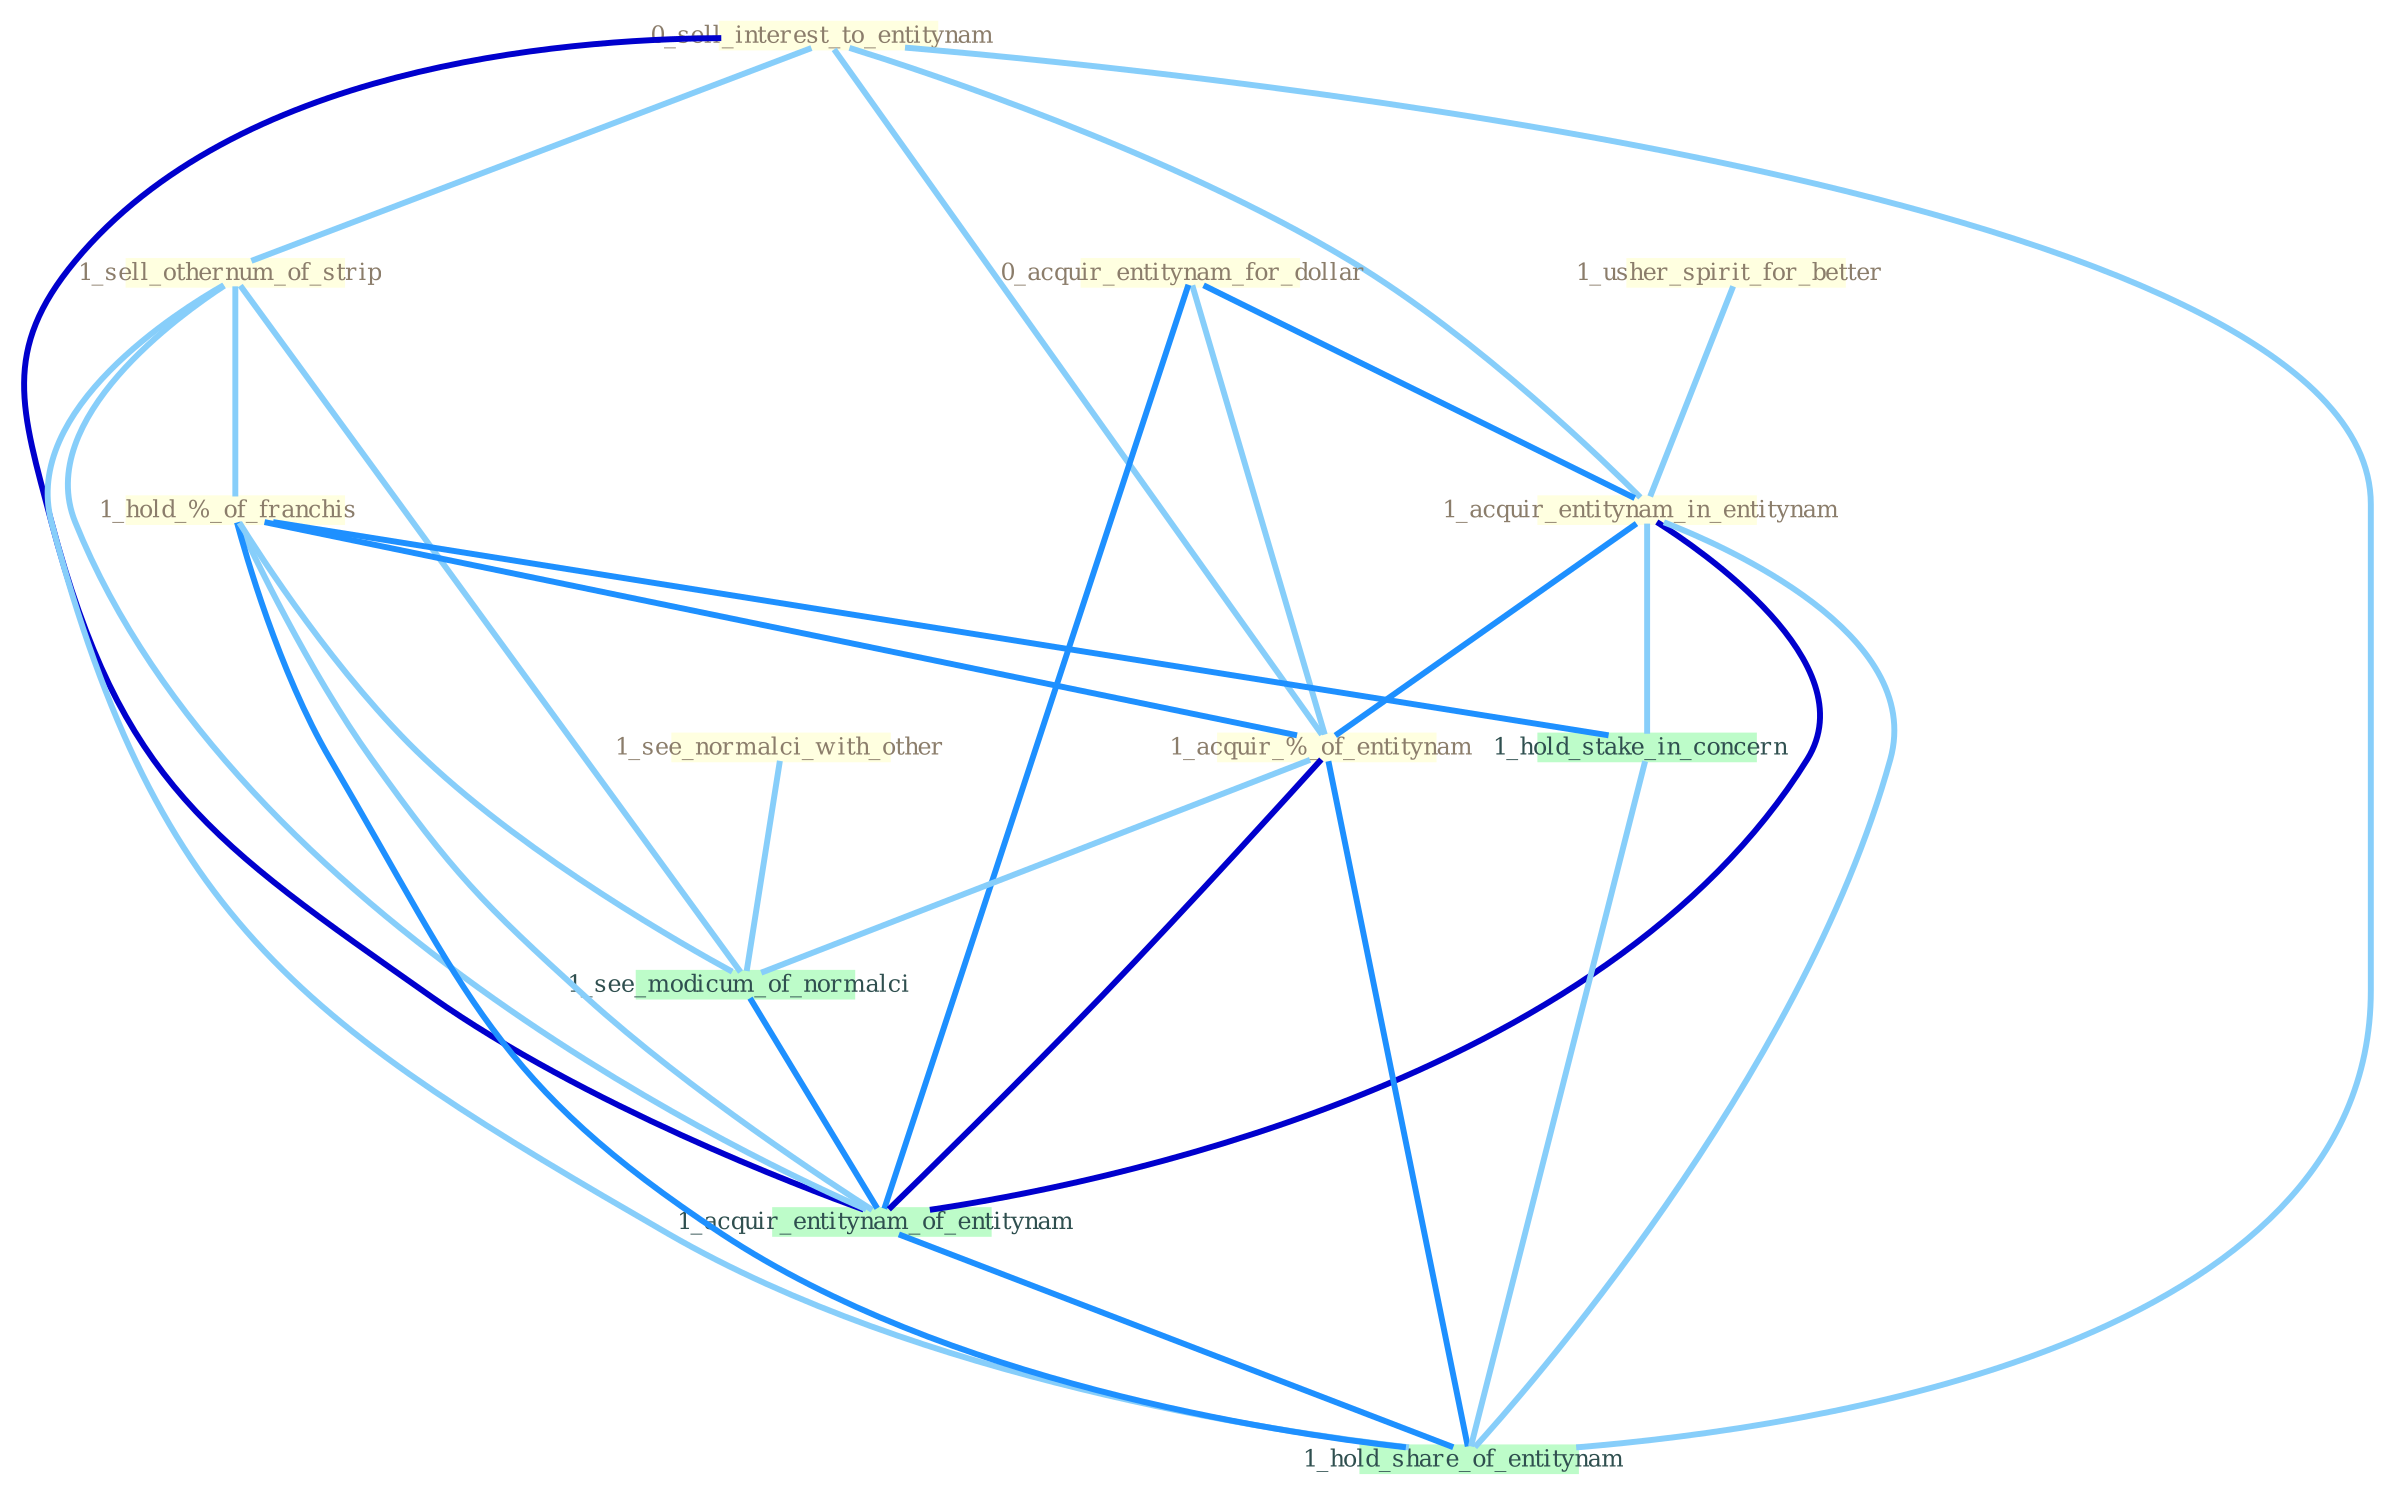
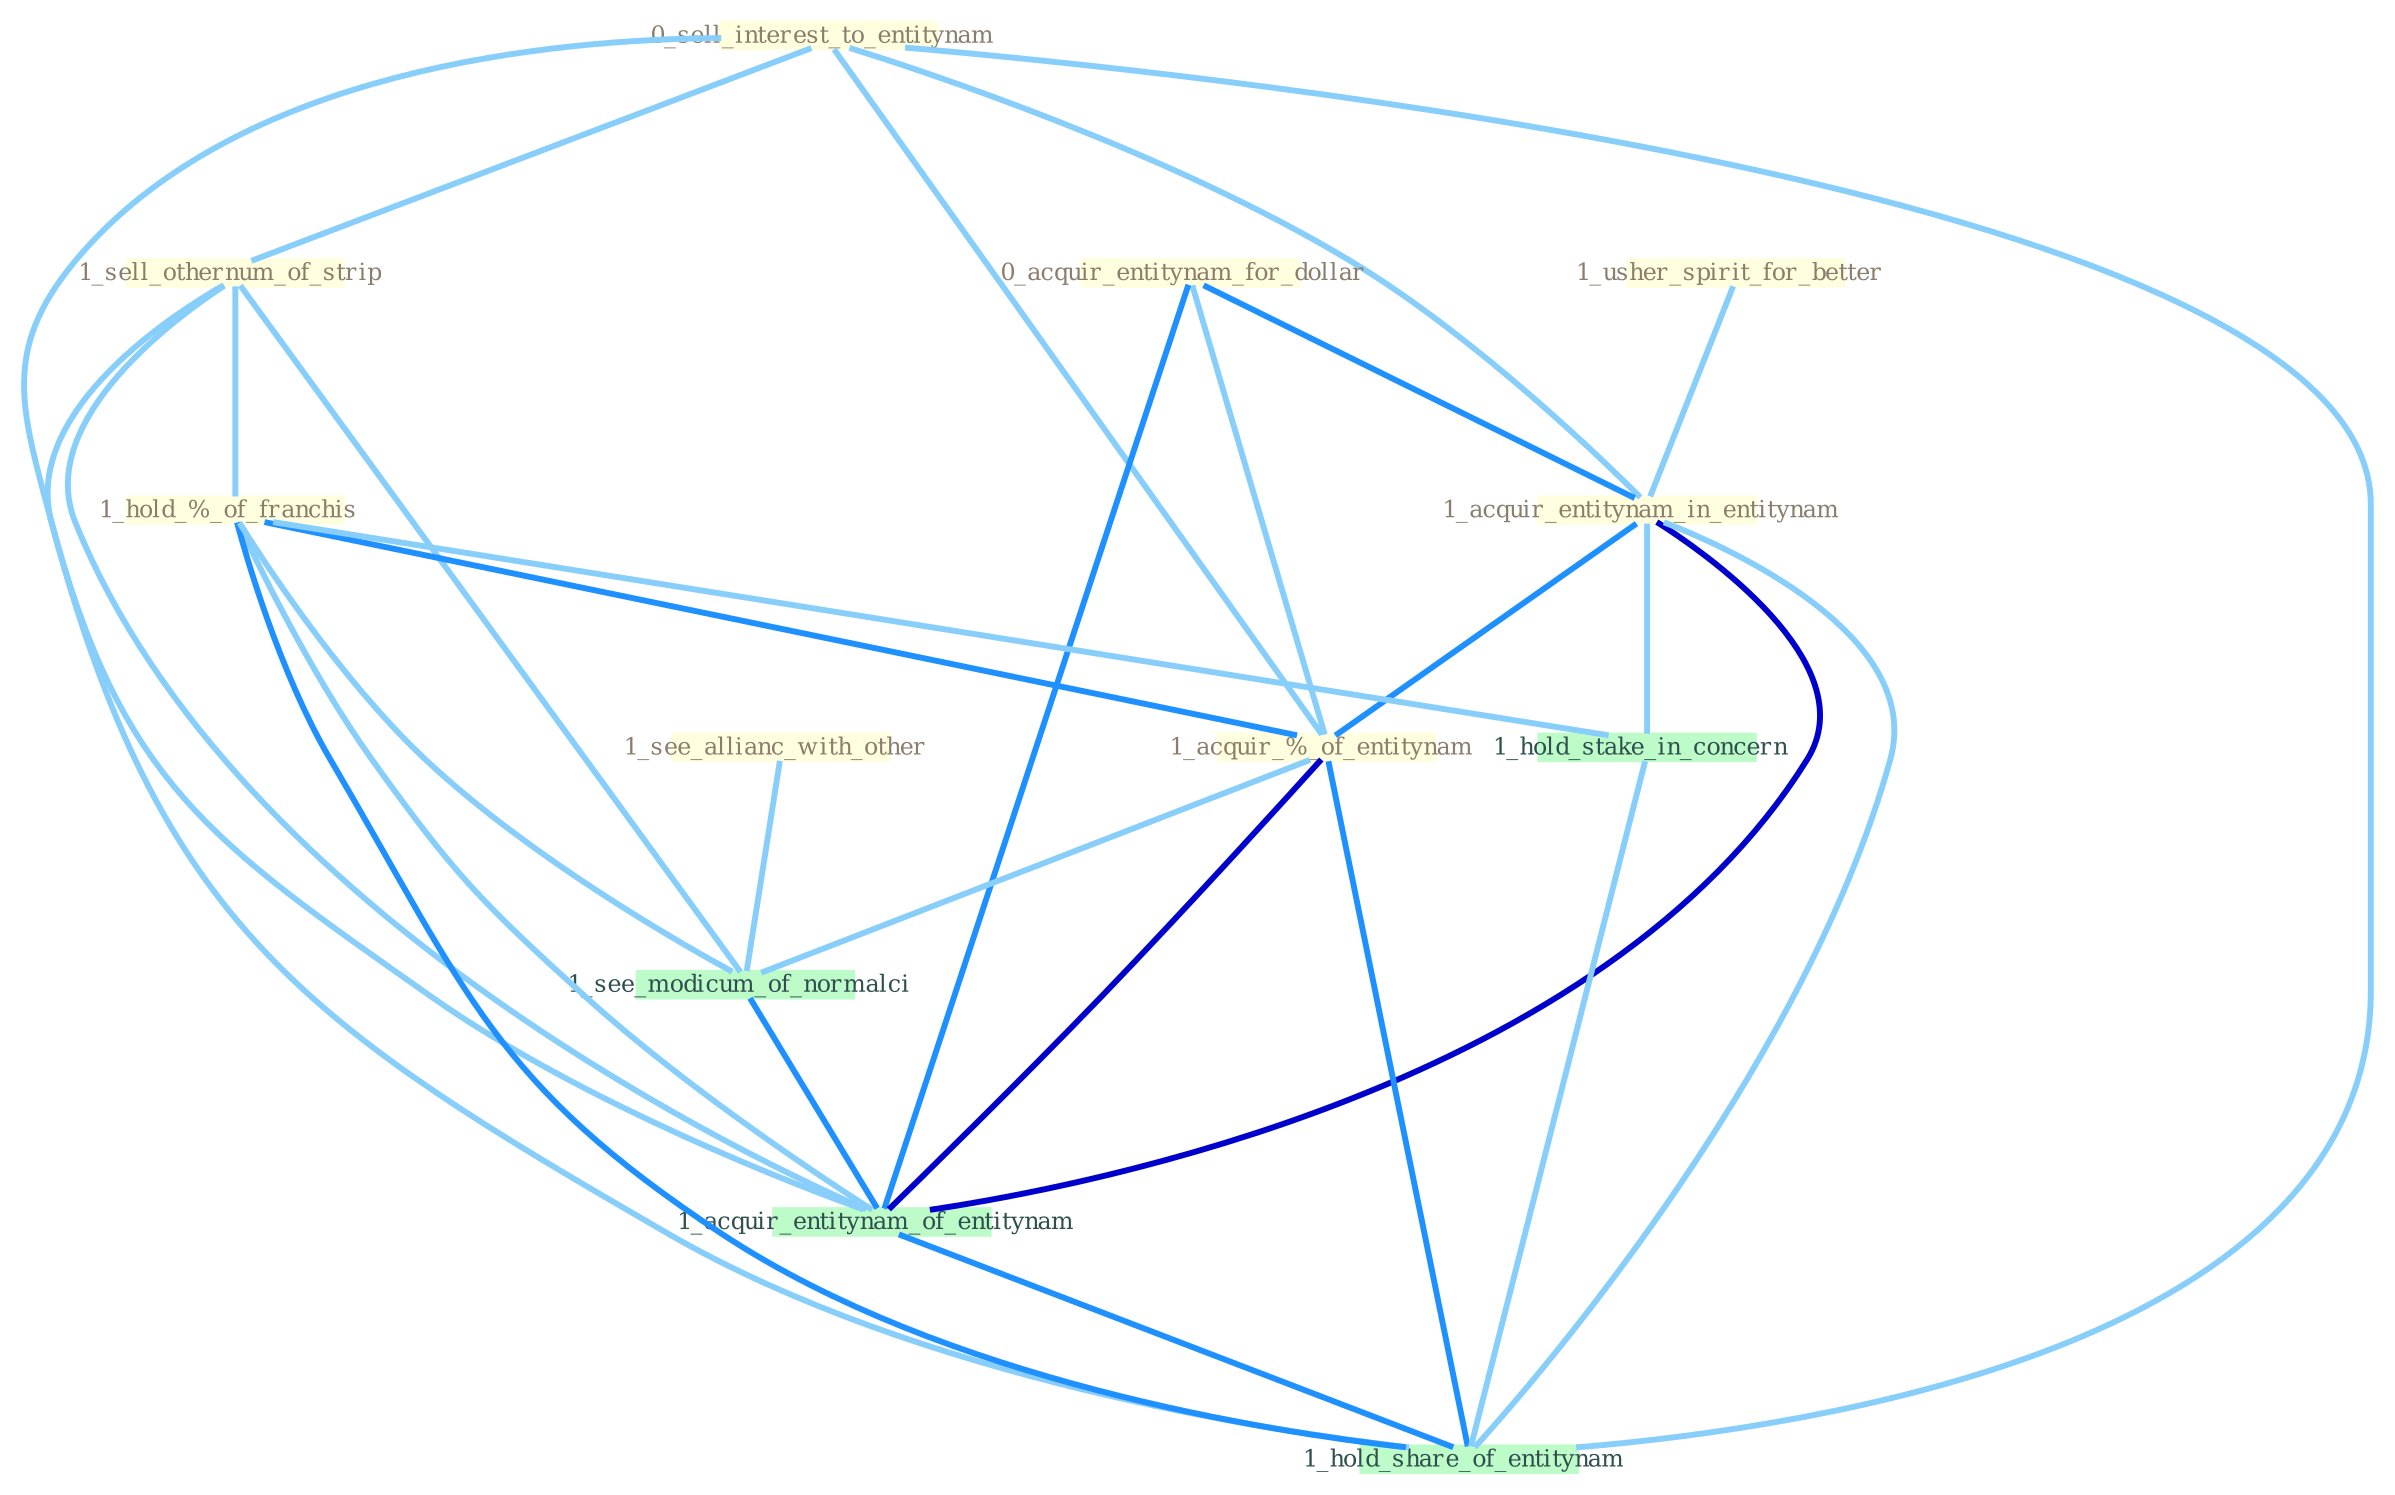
(24, 381) -> (24, 381)
(1108, 655) -> (1108, 655)
(781, 747) -> (781, 747)
